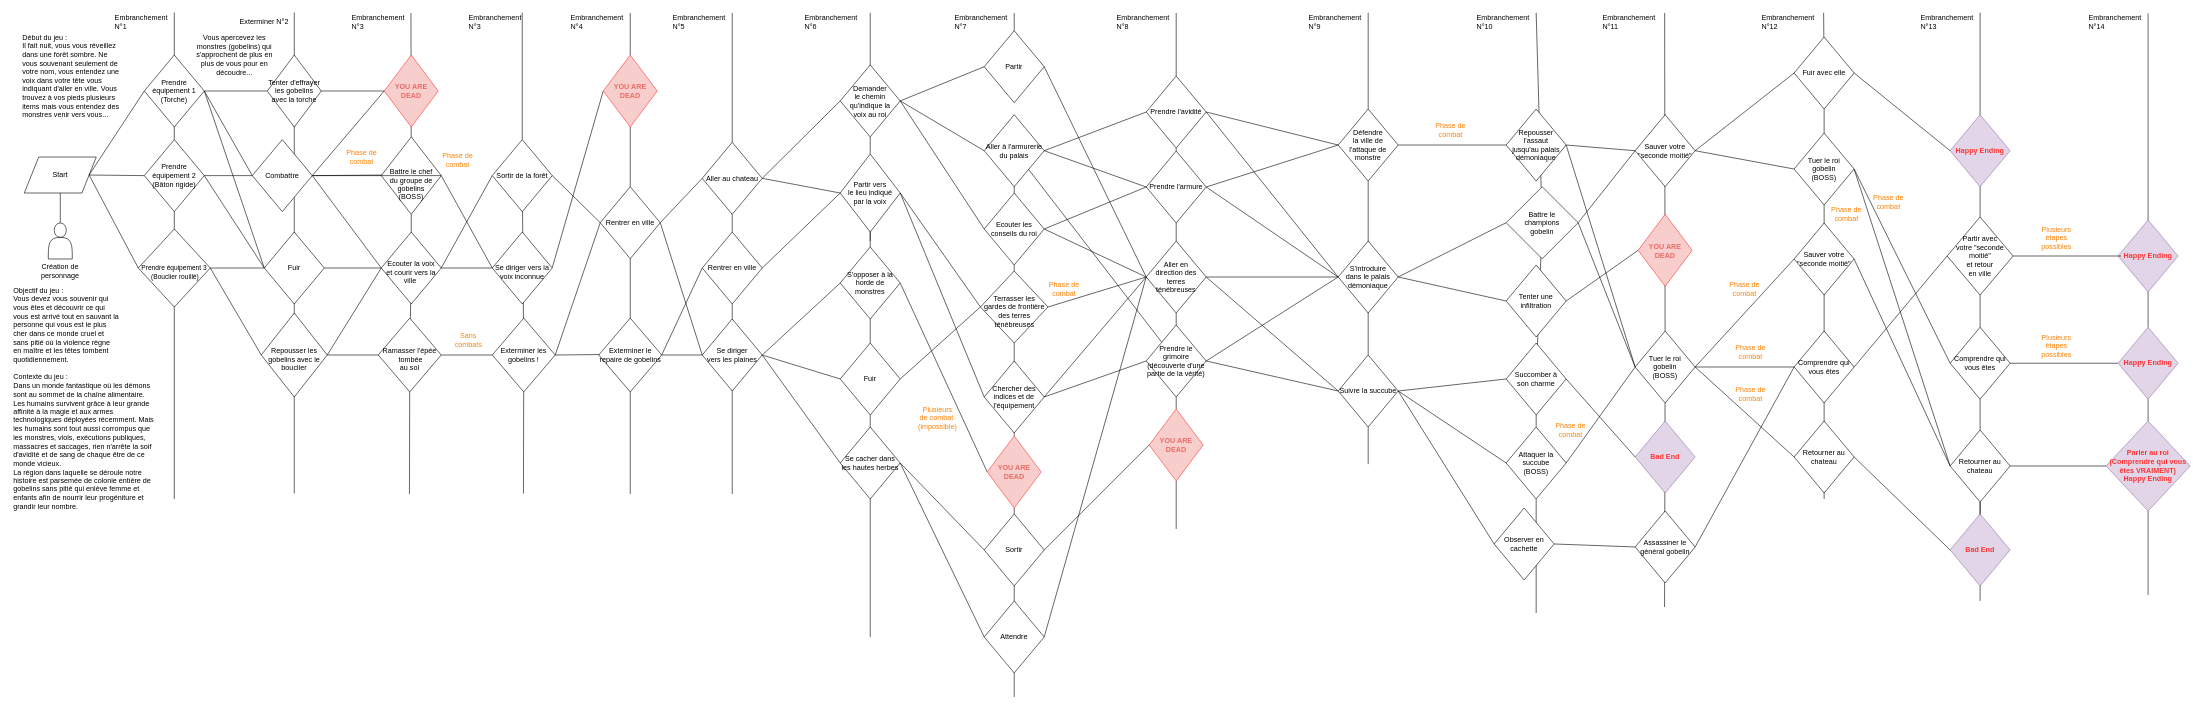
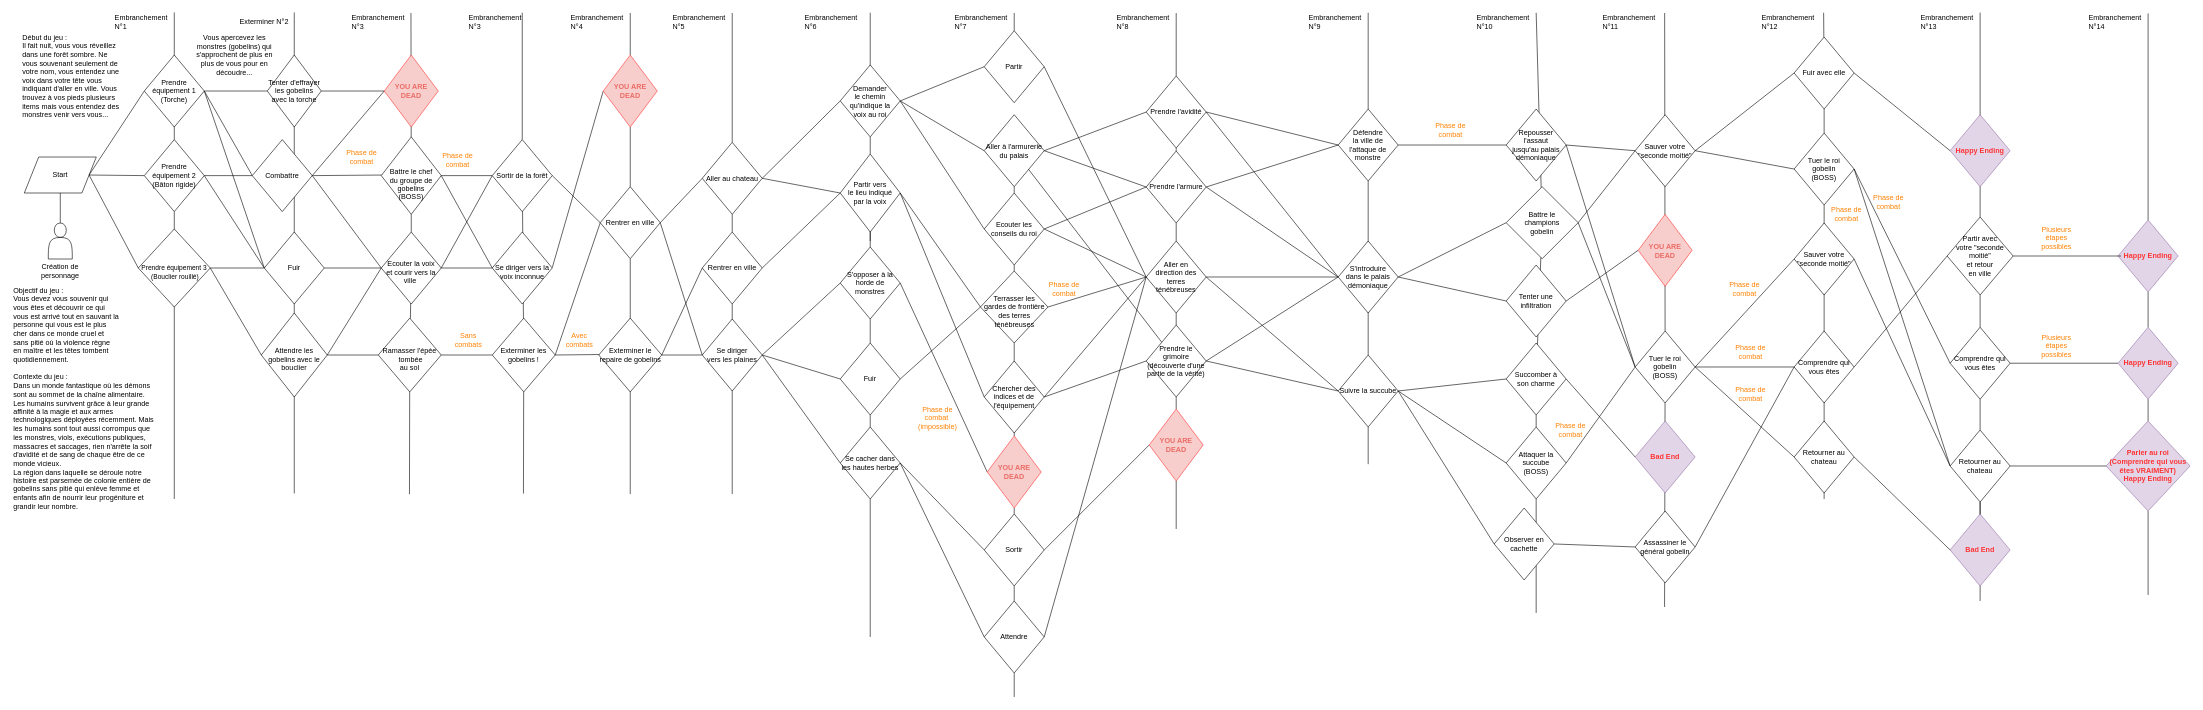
(392, 176) -> (466, 176)
none -> (579, 340)
(294, 355) -> (294, 355)
(938, 418) -> (938, 418)
